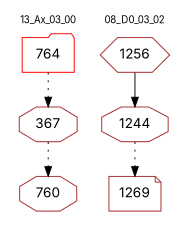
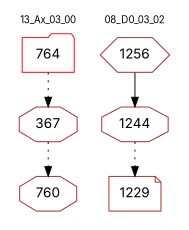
(135, 194) -> (135, 194)
